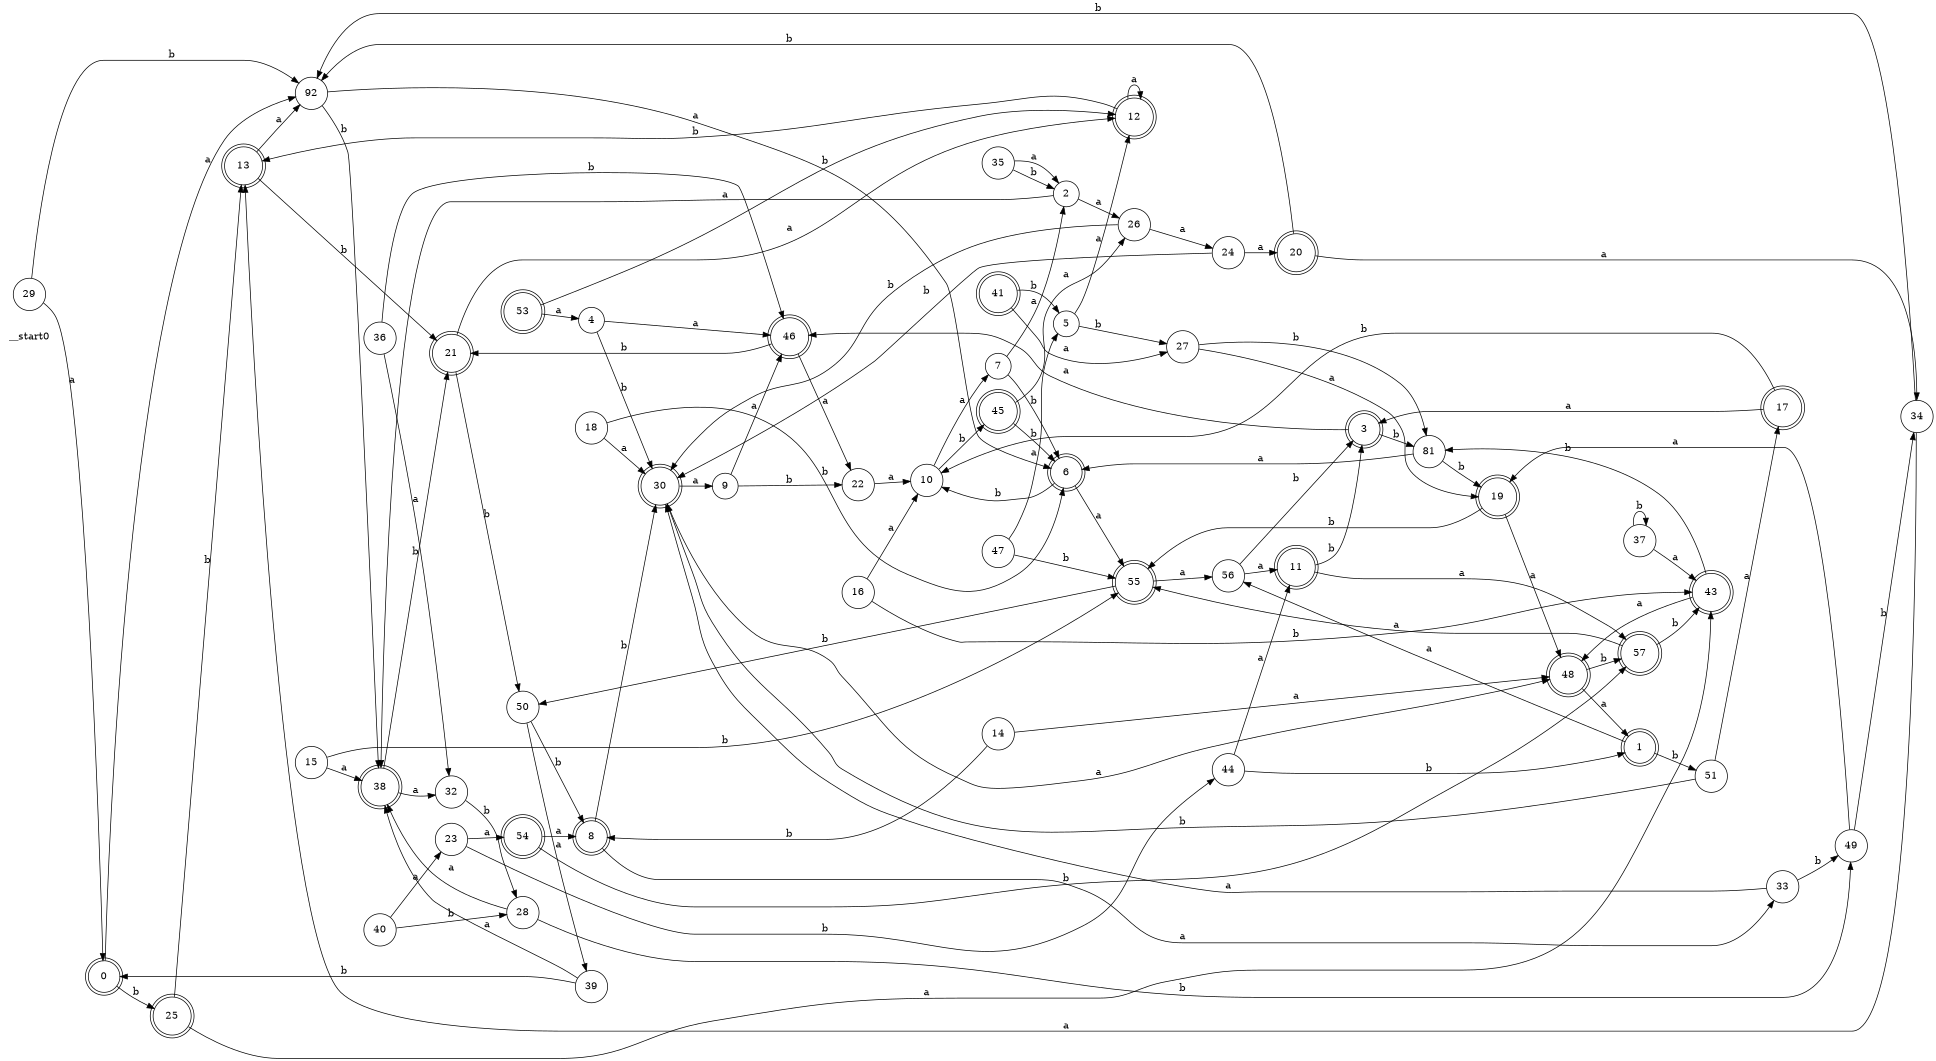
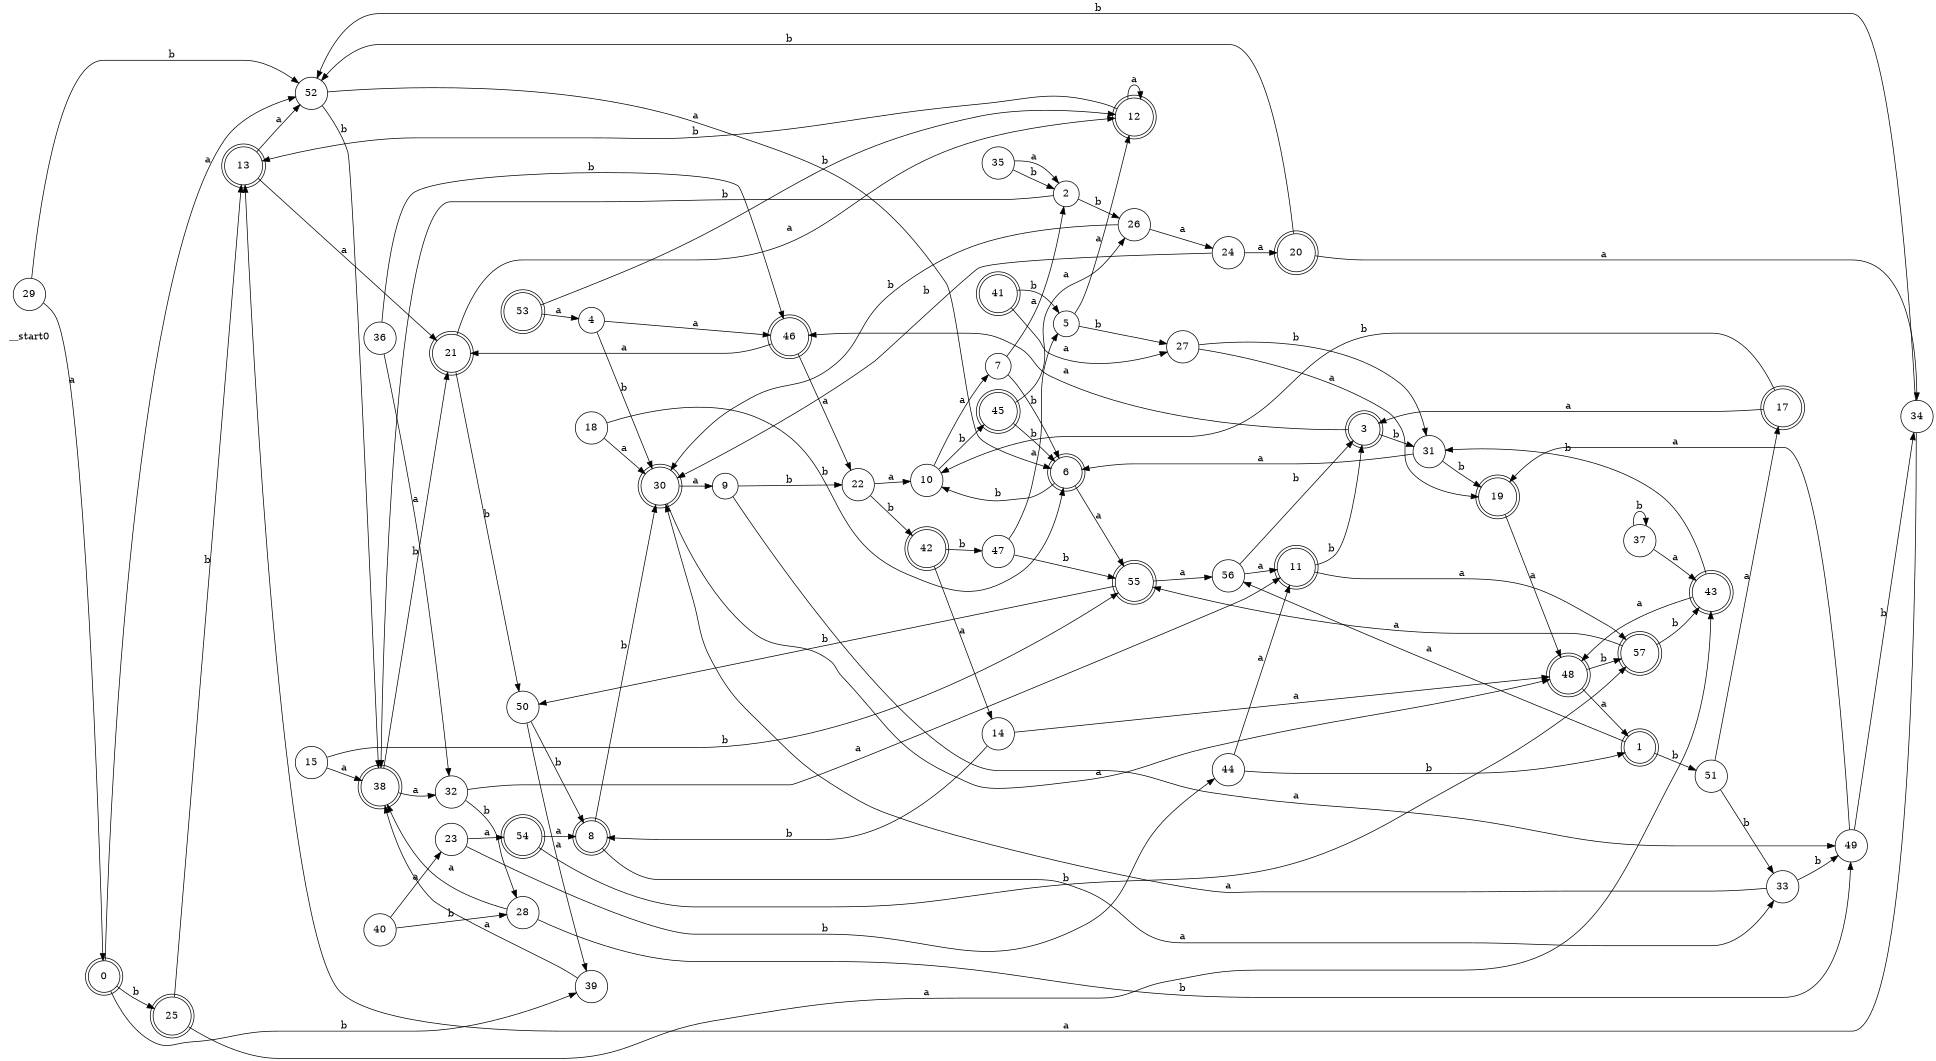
(311, 93) -> (311, 93)
(725, 195) -> (725, 195)
(1099, 202) -> (1099, 202)
(344, 250) -> (344, 250)
(624, 348) -> (624, 348)
(752, 423) -> (1219, 794)
(1429, 452) -> (1429, 452)
(1315, 528) -> none
none -> (927, 549)
(858, 592) -> none
none -> (885, 749)
(1106, 831) -> (1745, 828)
(352, 977) -> (329, 1031)
